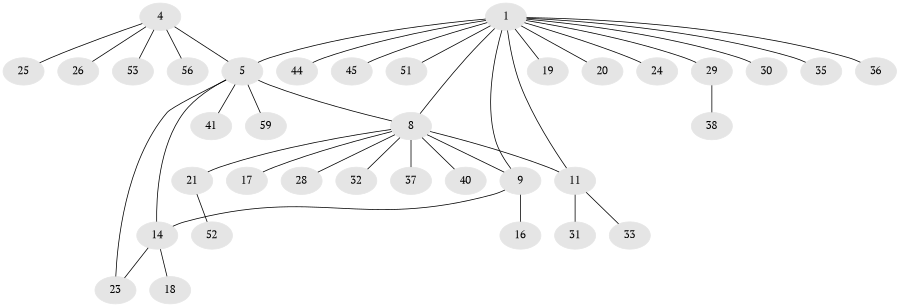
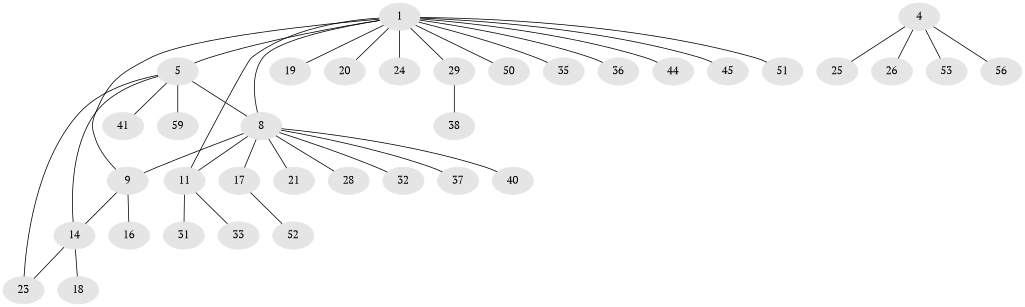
(201, 44) -> none
(767, 71) -> (509, 71)
(202, 208) -> (266, 208)
